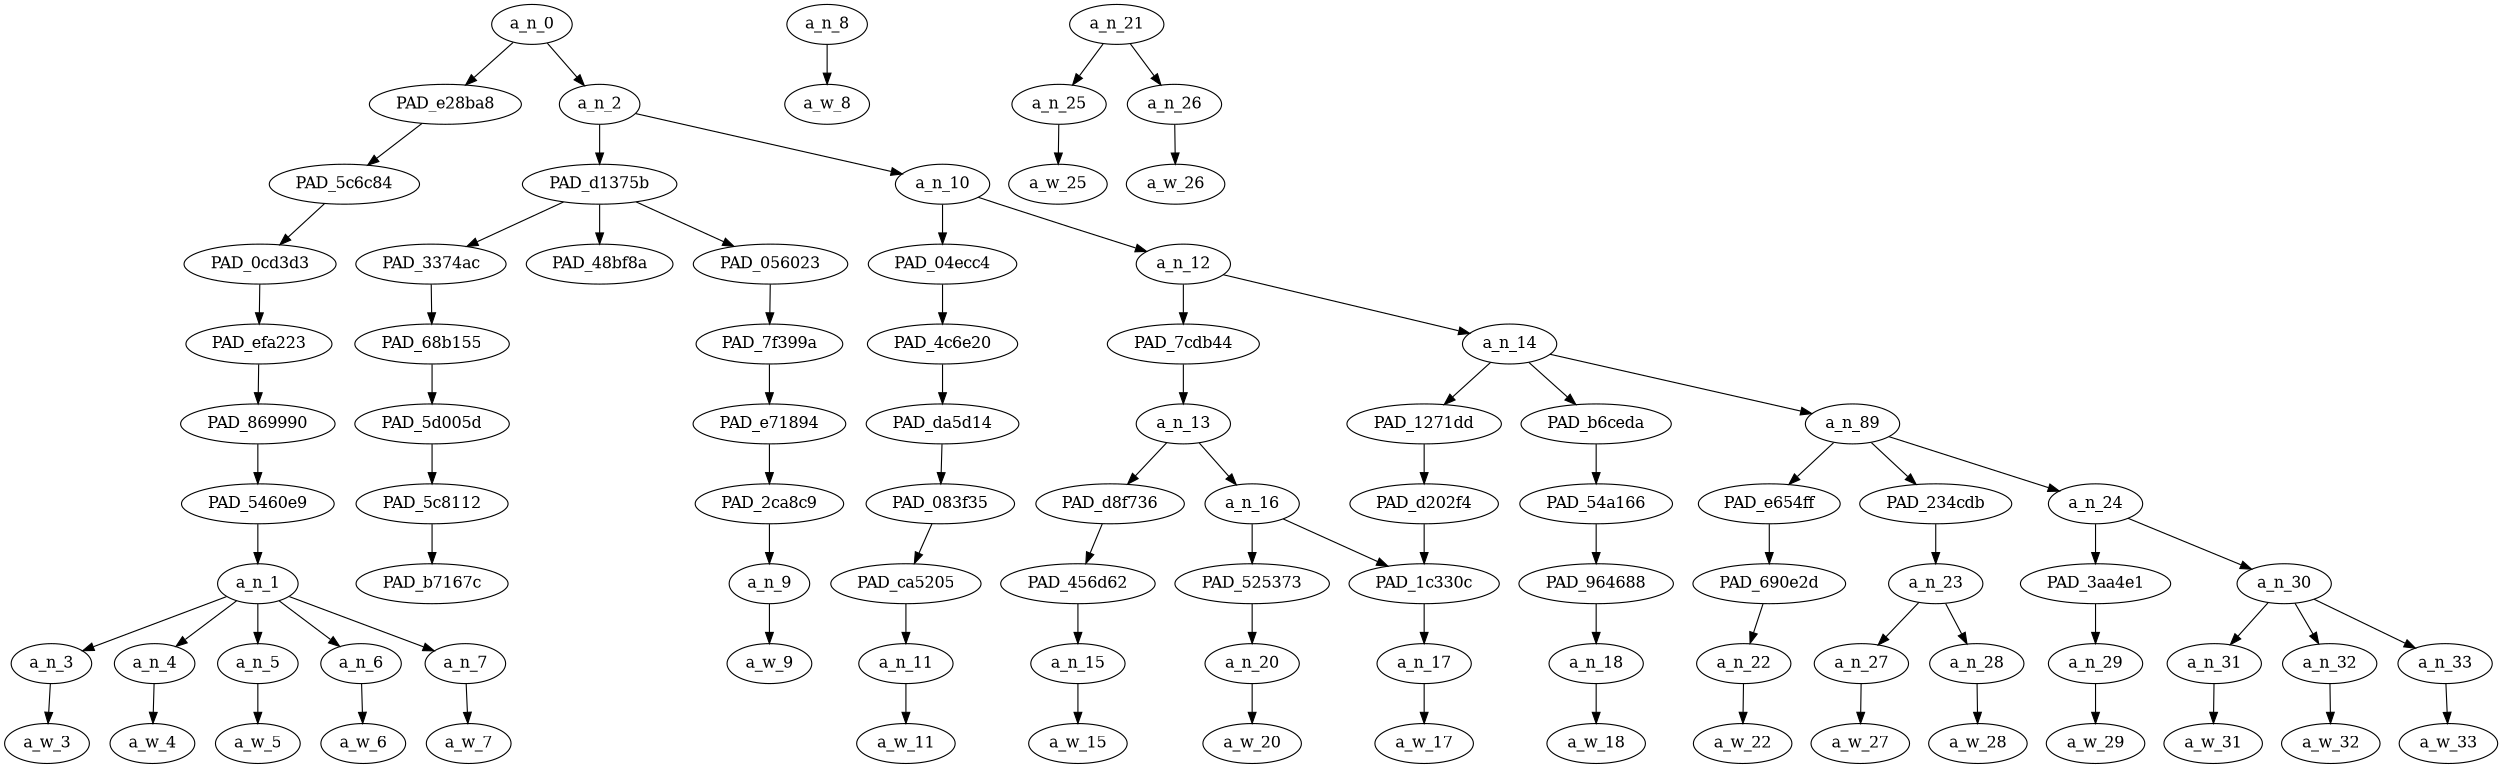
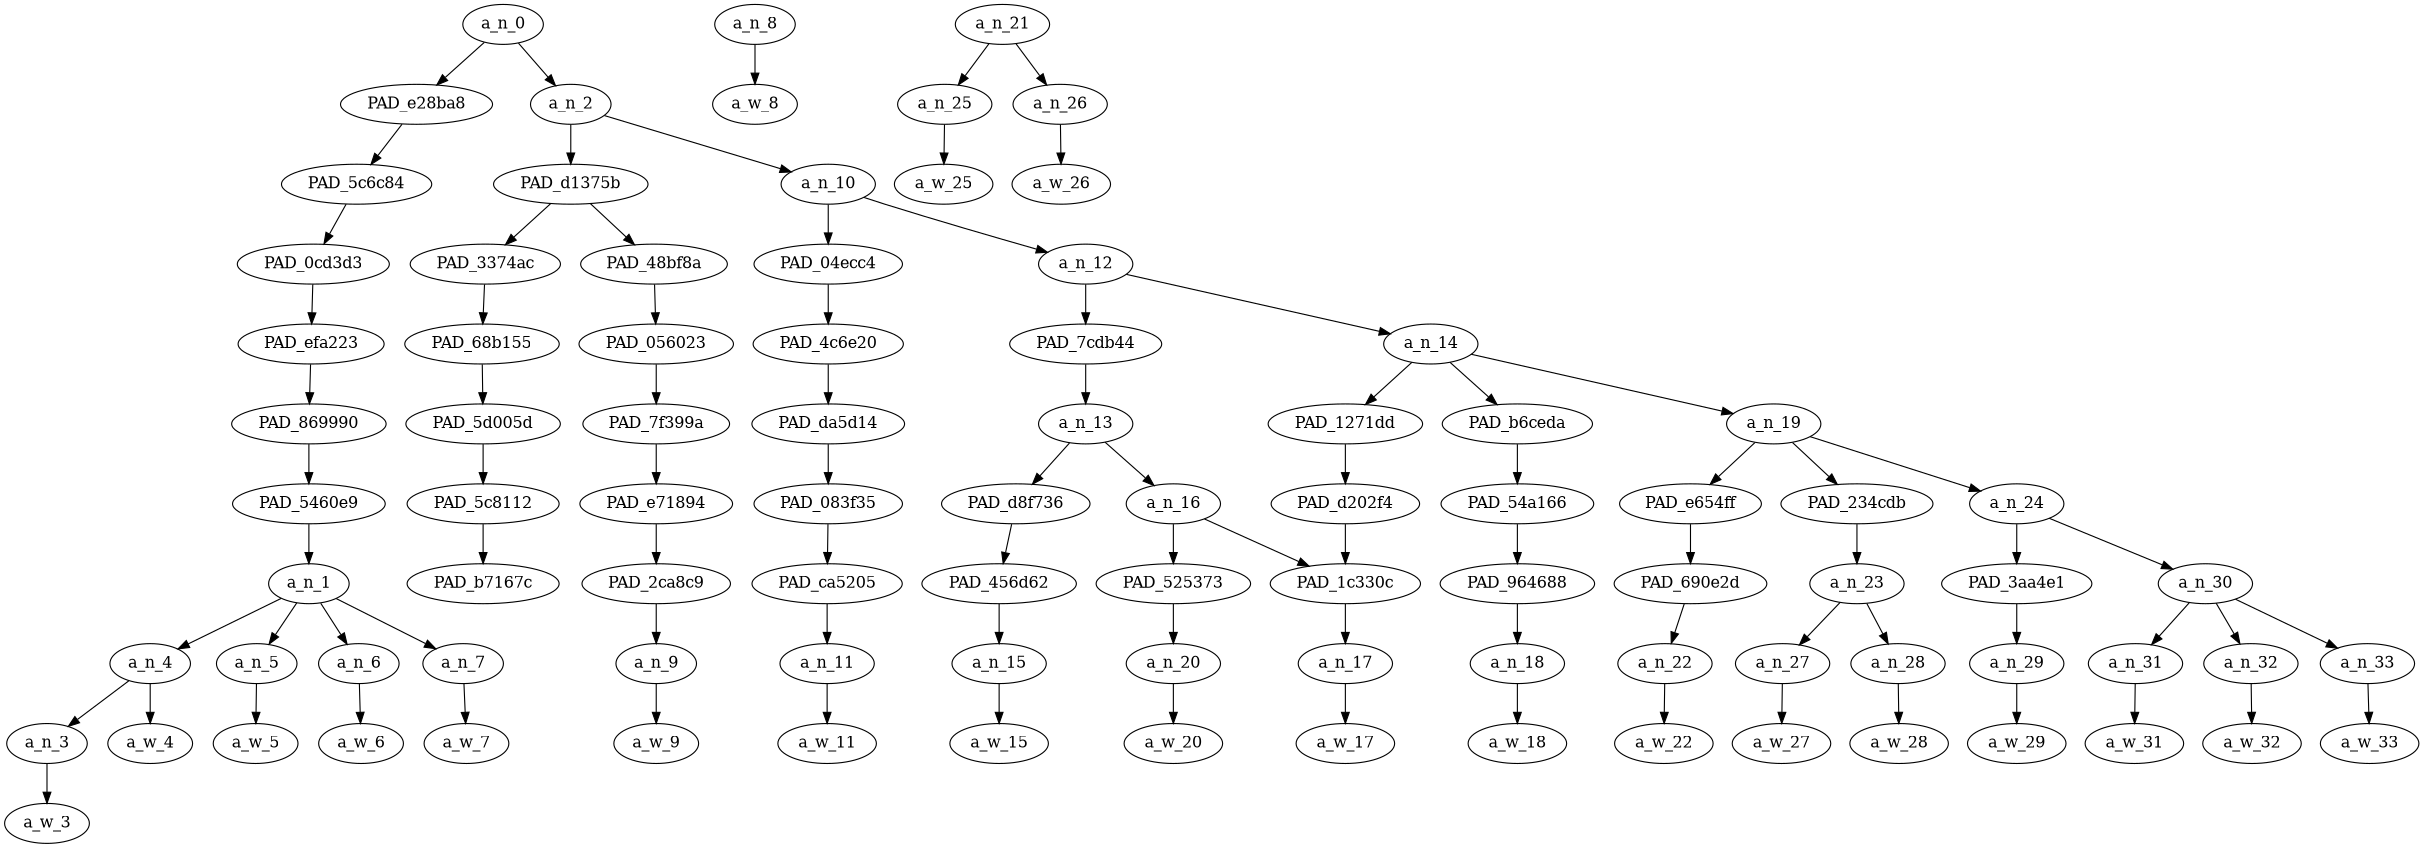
(680, 222) -> (655, 299)
(1852, 424) -> (1774, 424)
(160, 622) -> (103, 700)
